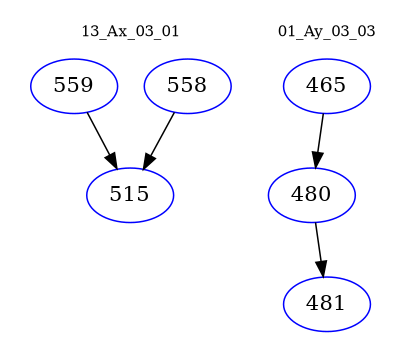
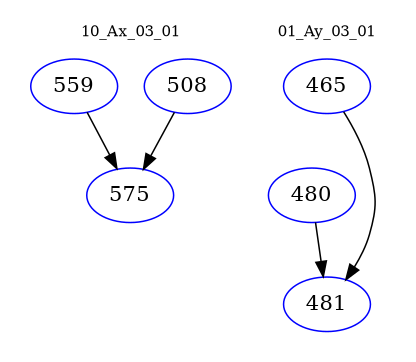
(131, 33) -> (131, 33)
(327, 33) -> (327, 33)
(188, 86) -> (188, 86)
(321, 133) -> (374, 188)
(130, 195) -> (130, 195)
